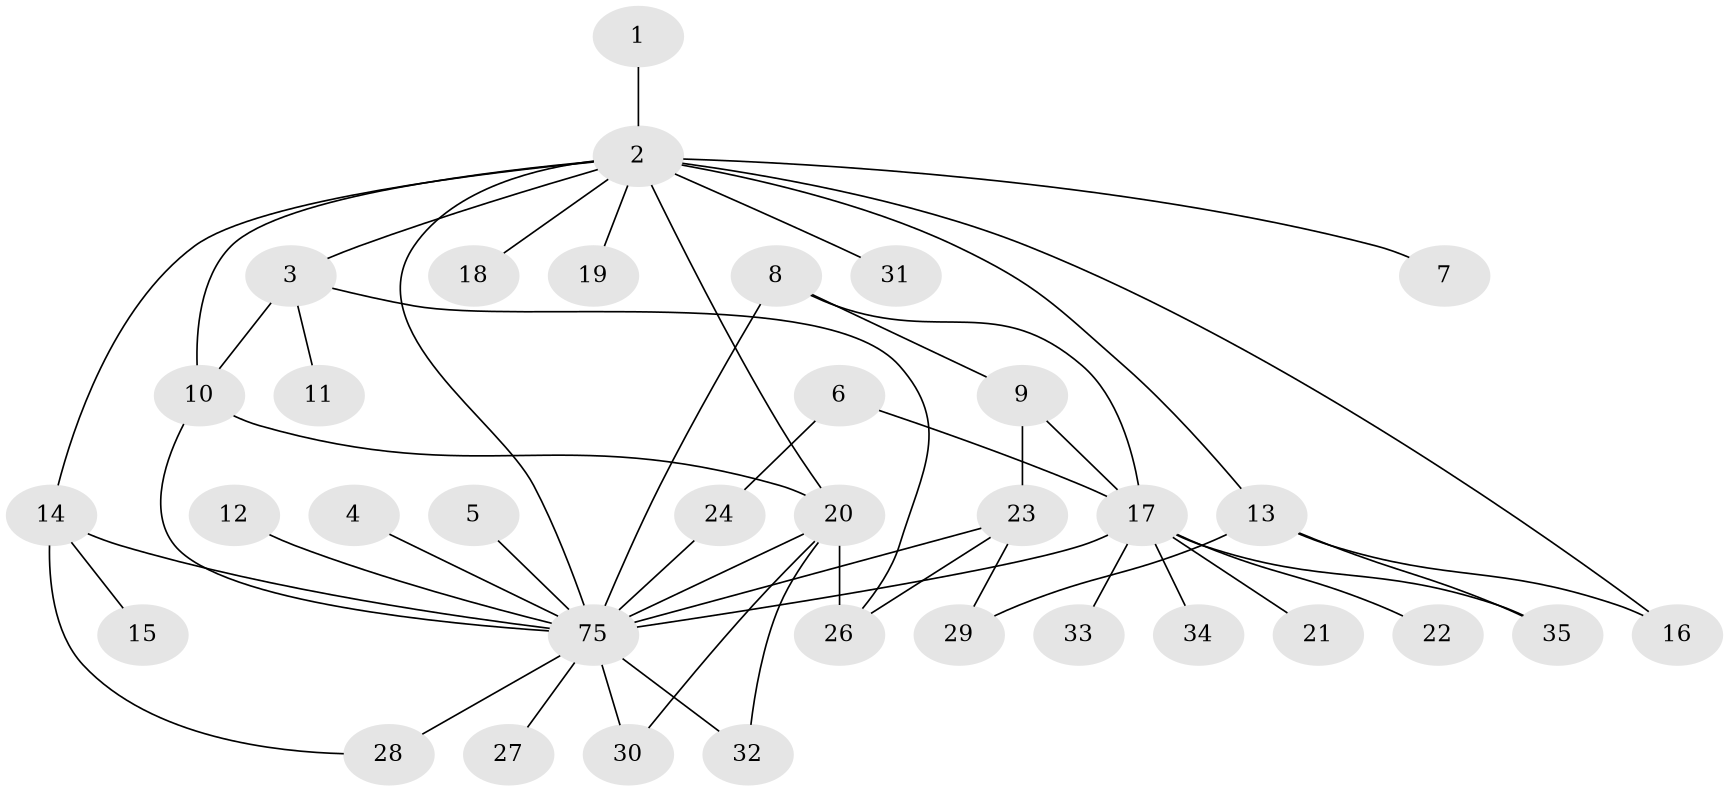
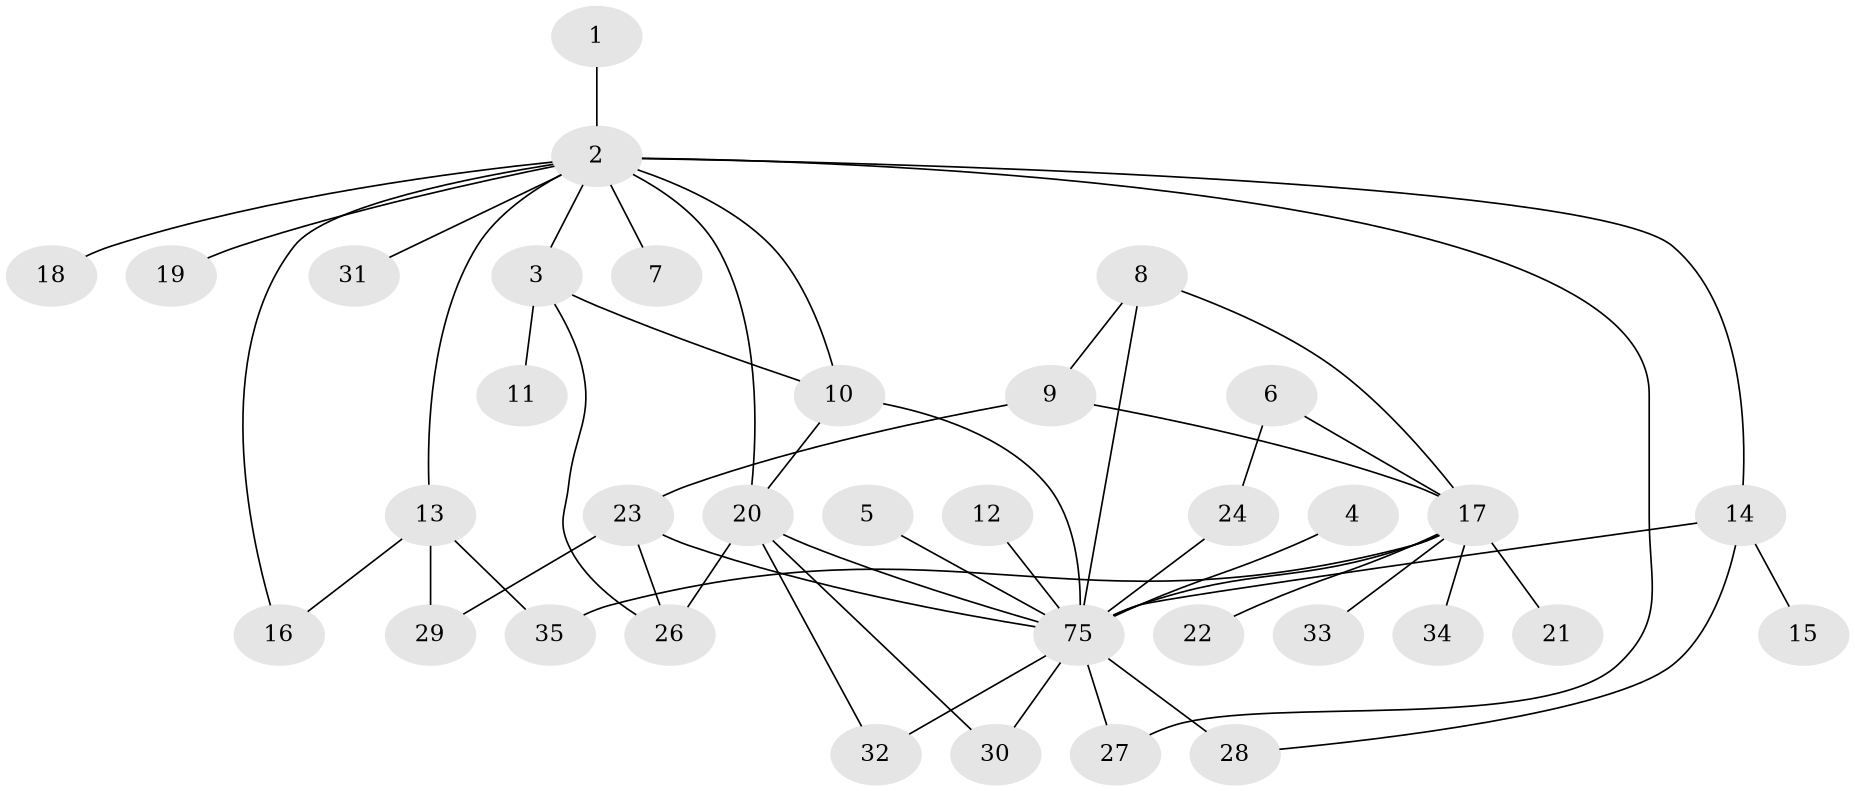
(420, 346) -> (1545, 284)
